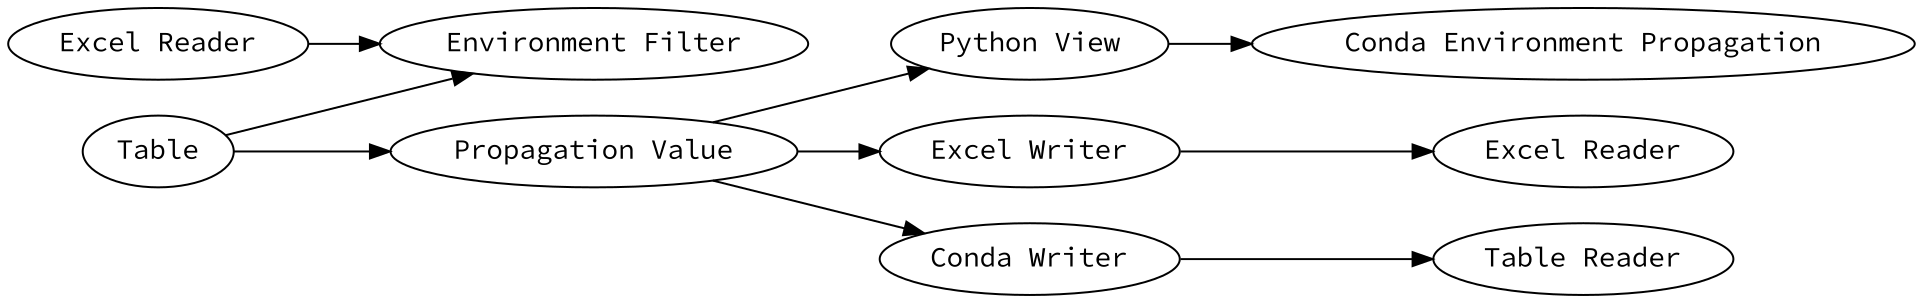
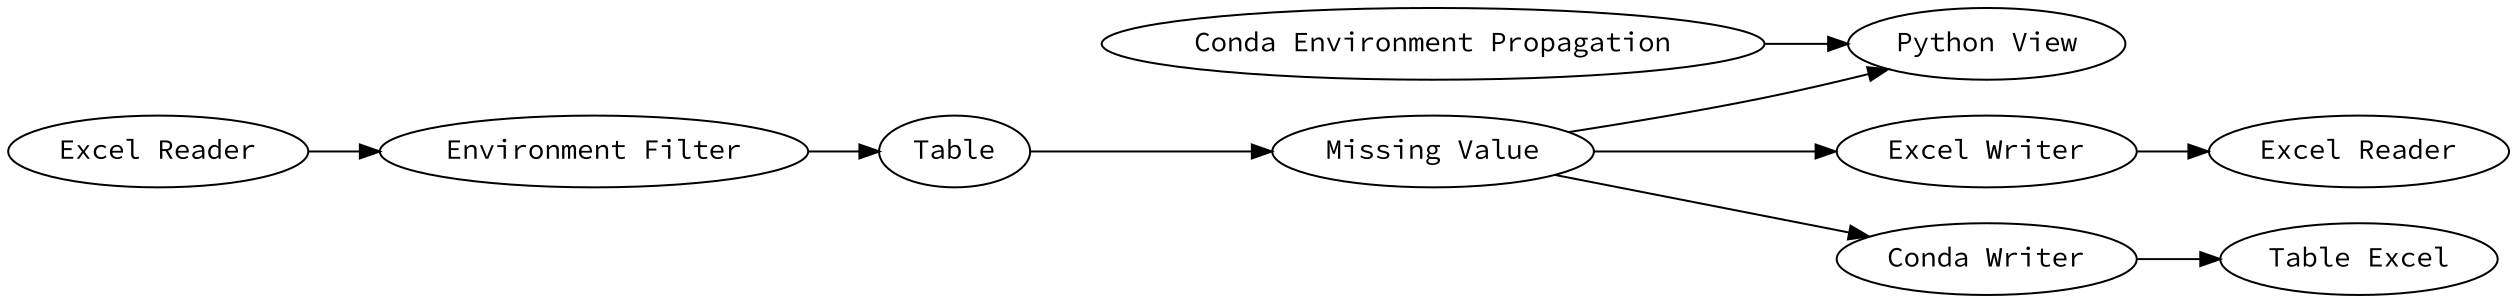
(1200, 44) -> (1796, 44)
(339, 107) -> (834, 151)
(594, 151) -> (1433, 151)
(1583, 259) -> (2359, 259)
